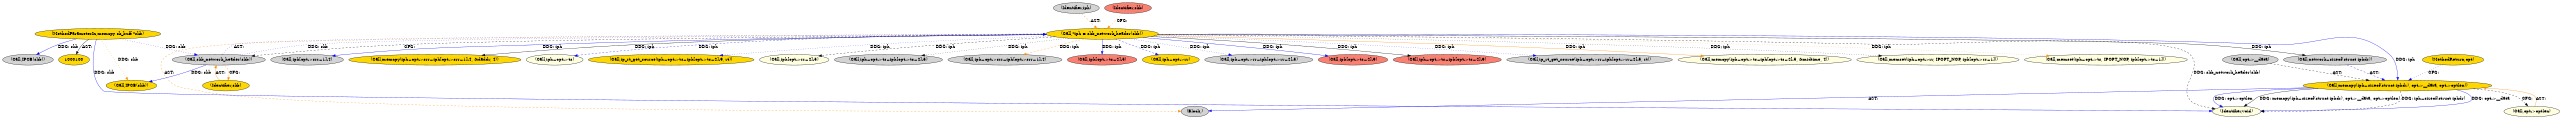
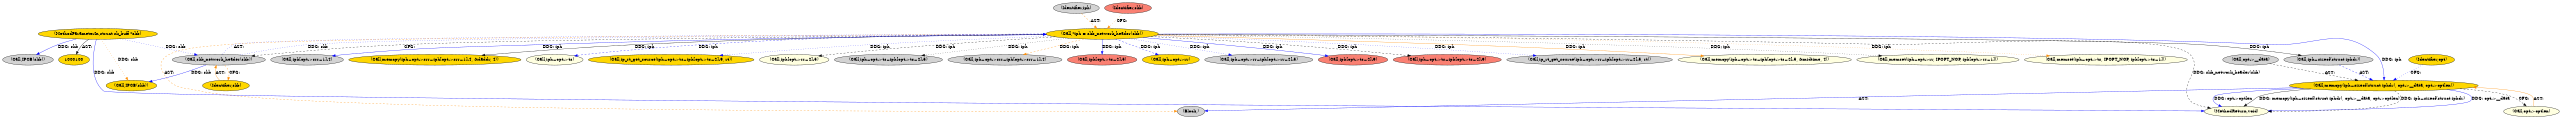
(98, 34) -> (98, 34)
(1280, 44) -> (1280, 44)
(2335, 60) -> (2328, 60)
(2453, 60) -> (2432, 60)
(2237, 111) -> (2236, 111)
